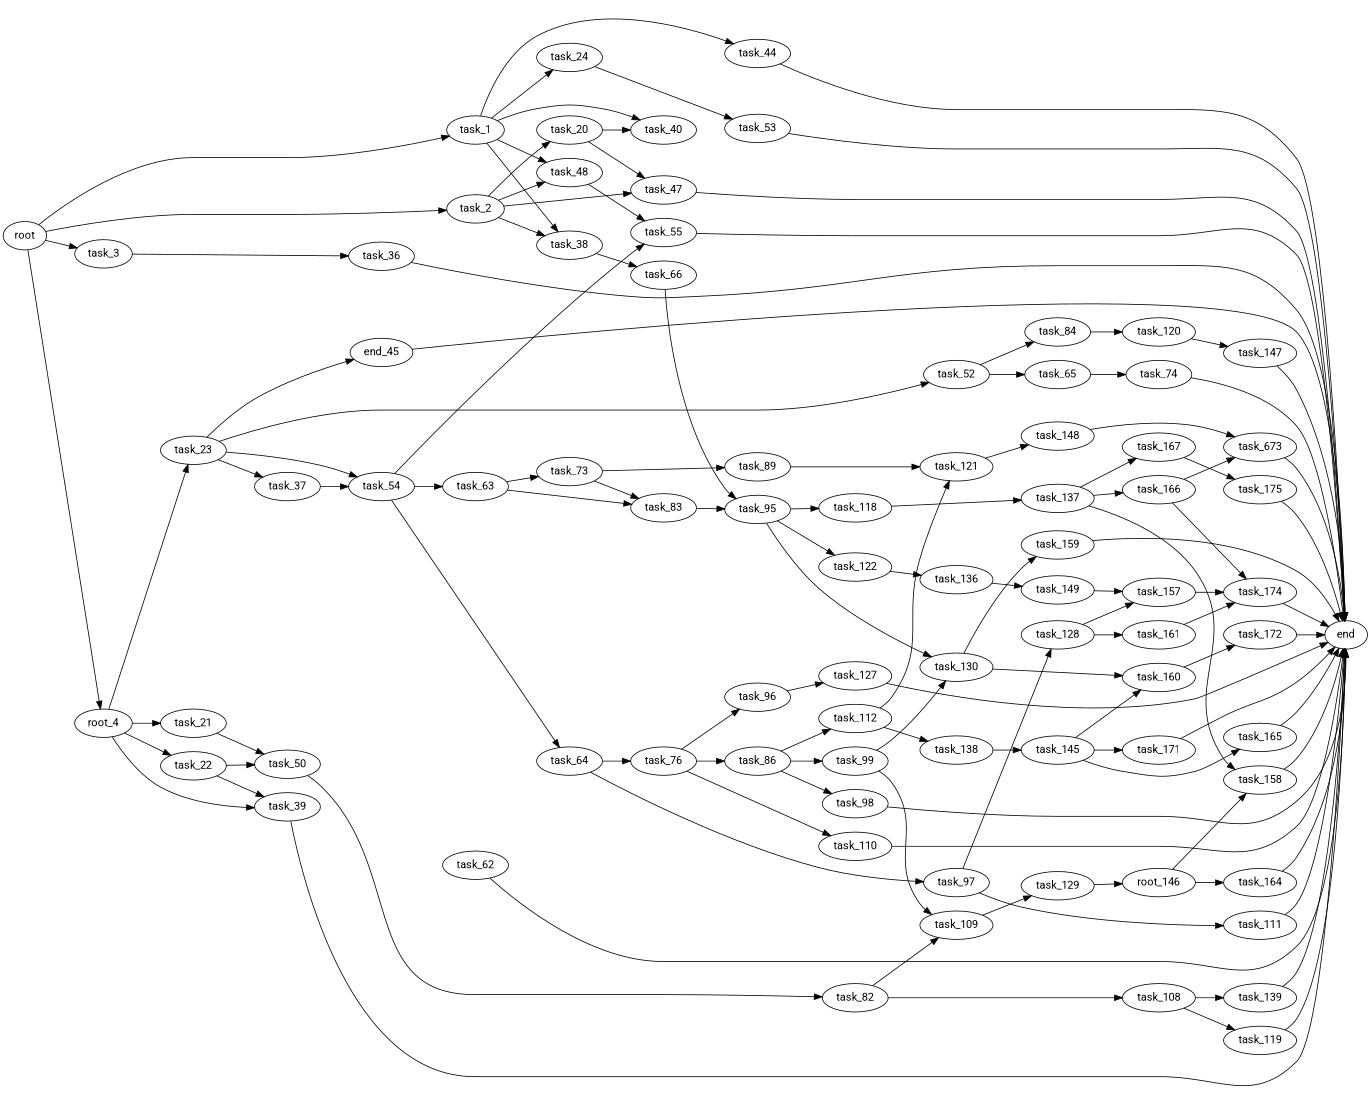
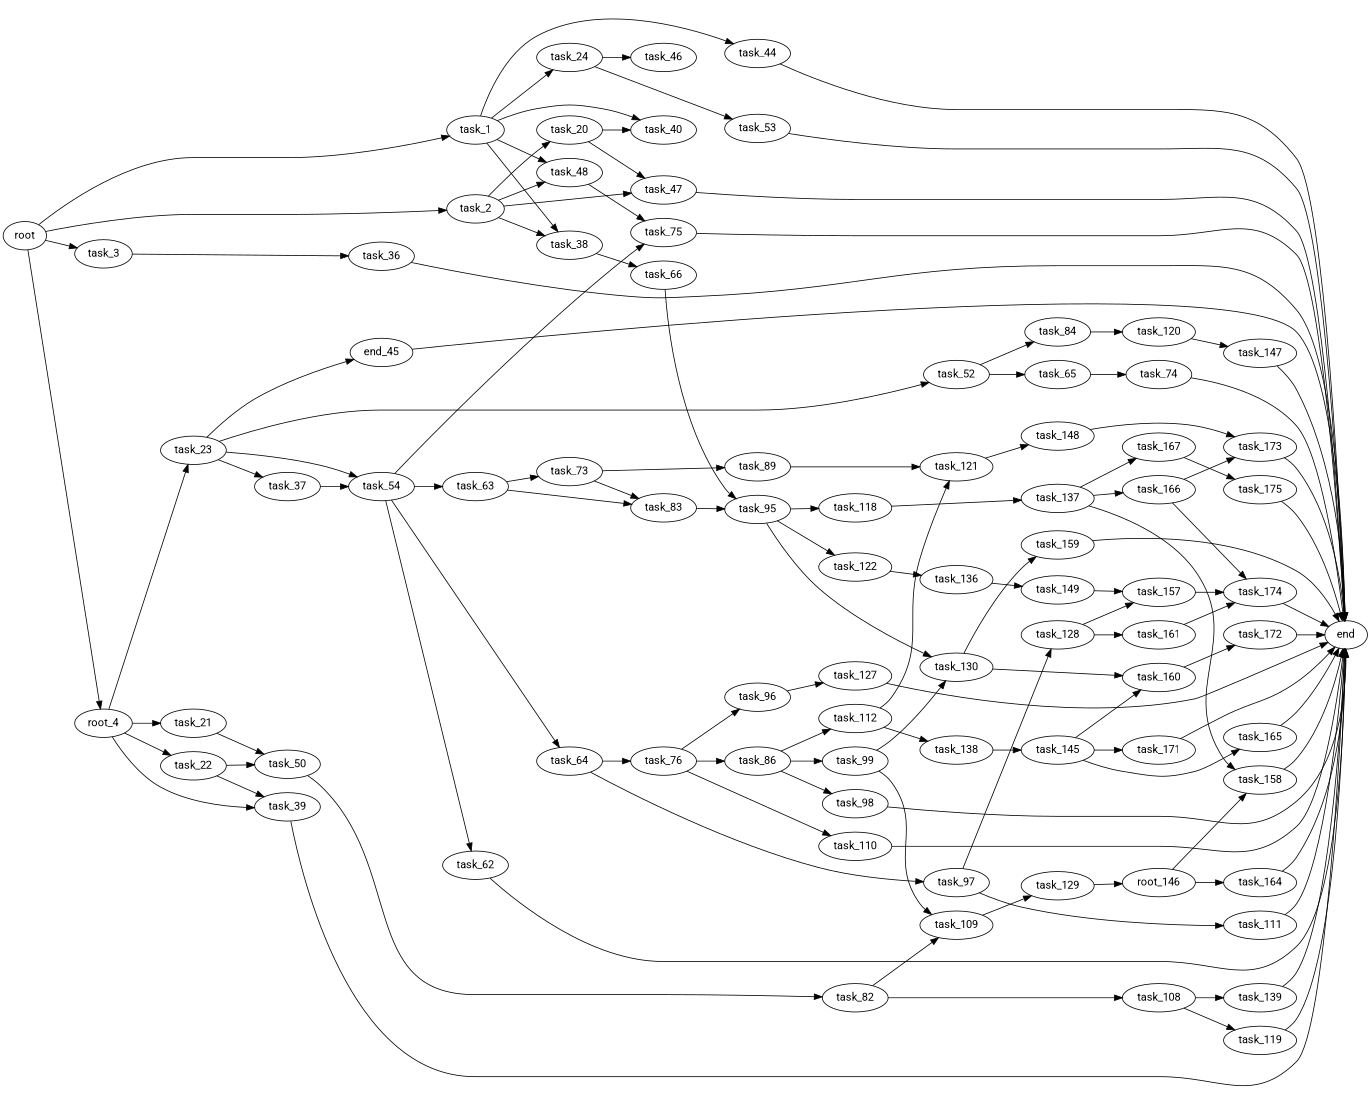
none -> (664, 57)
(664, 233) -> (664, 233)
(1260, 447) -> (1260, 447)
none -> (428, 672)
